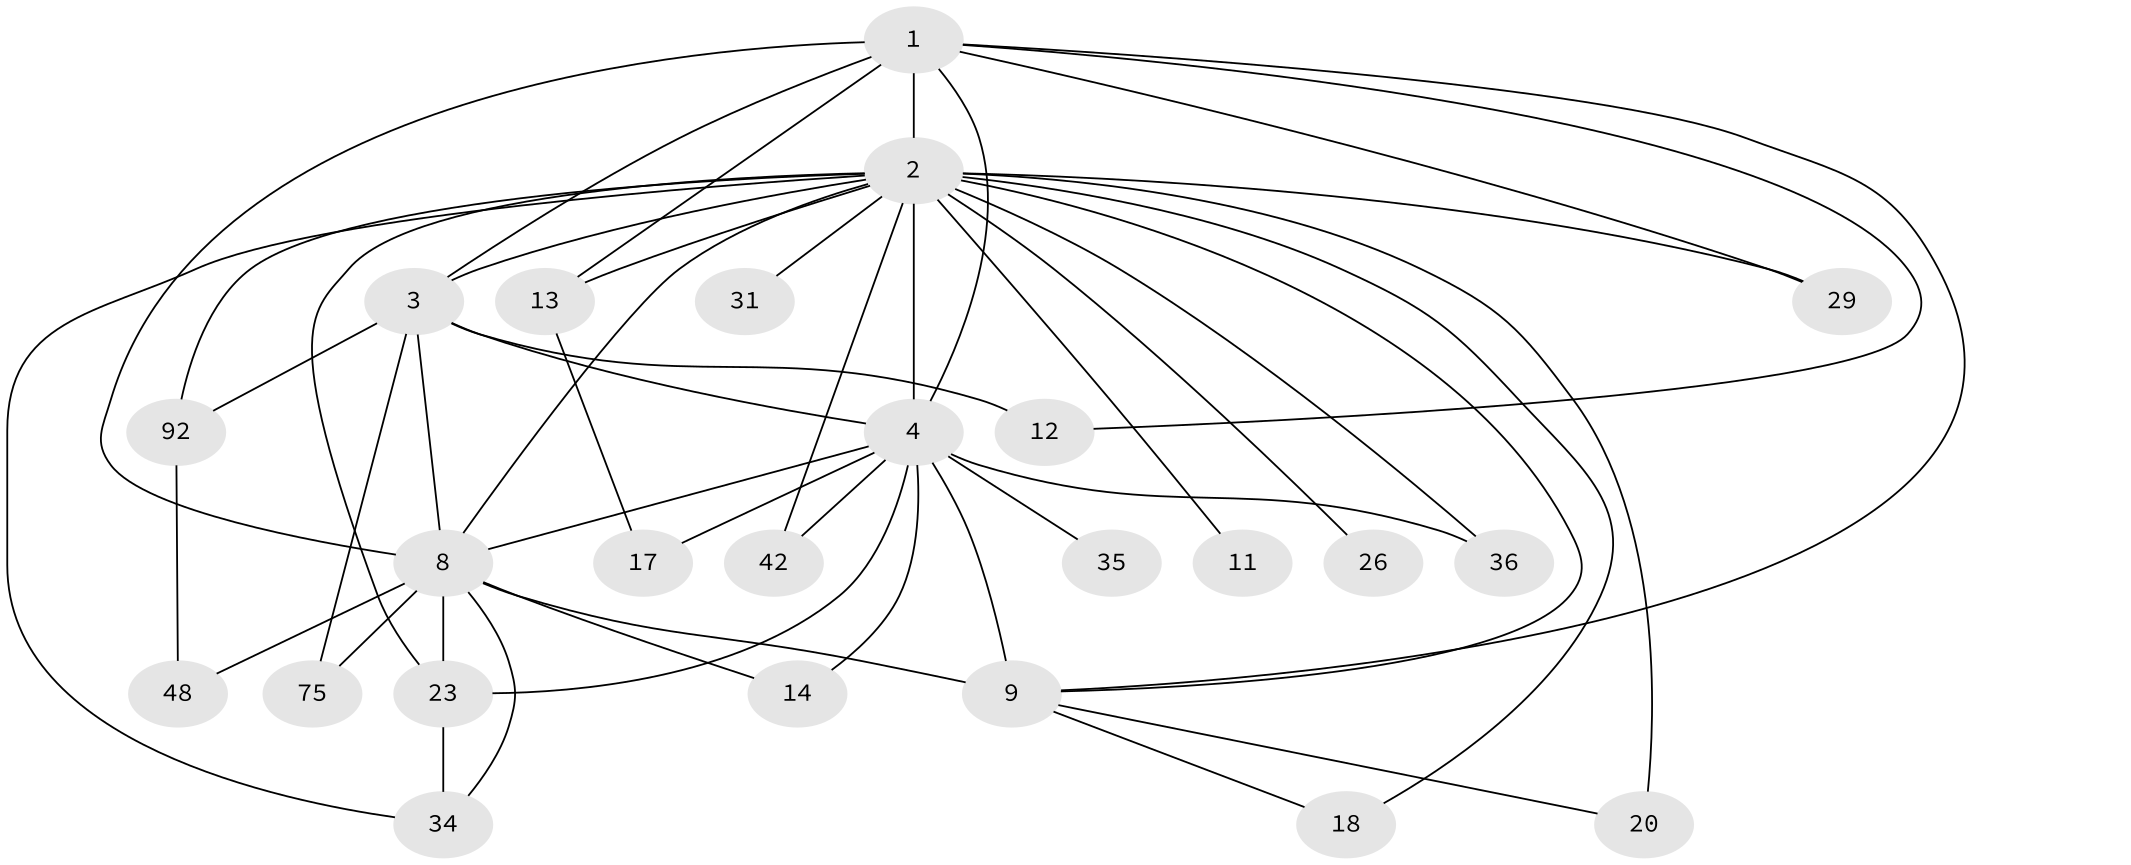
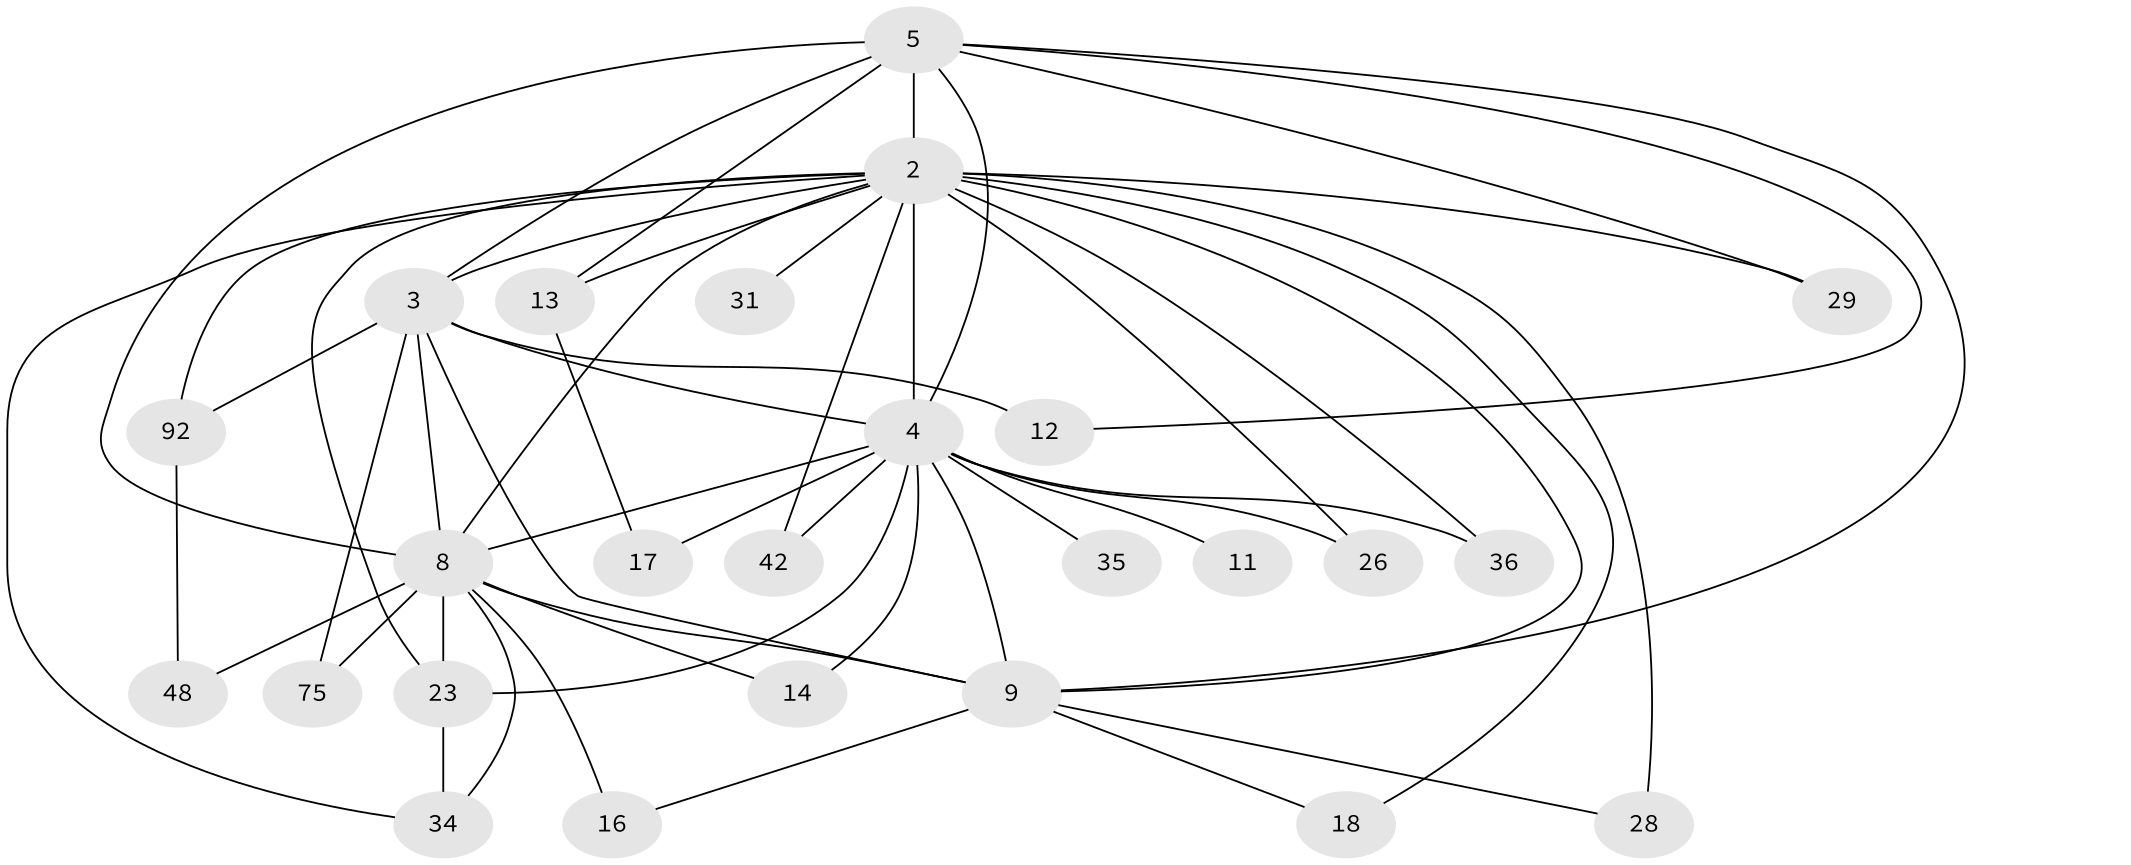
(914, 40) -> (914, 40)
(1081, 365) -> (1104, 505)
none -> (1232, 510)
none -> (623, 608)
none -> (612, 825)
(1644, 825) -> (1644, 825)
